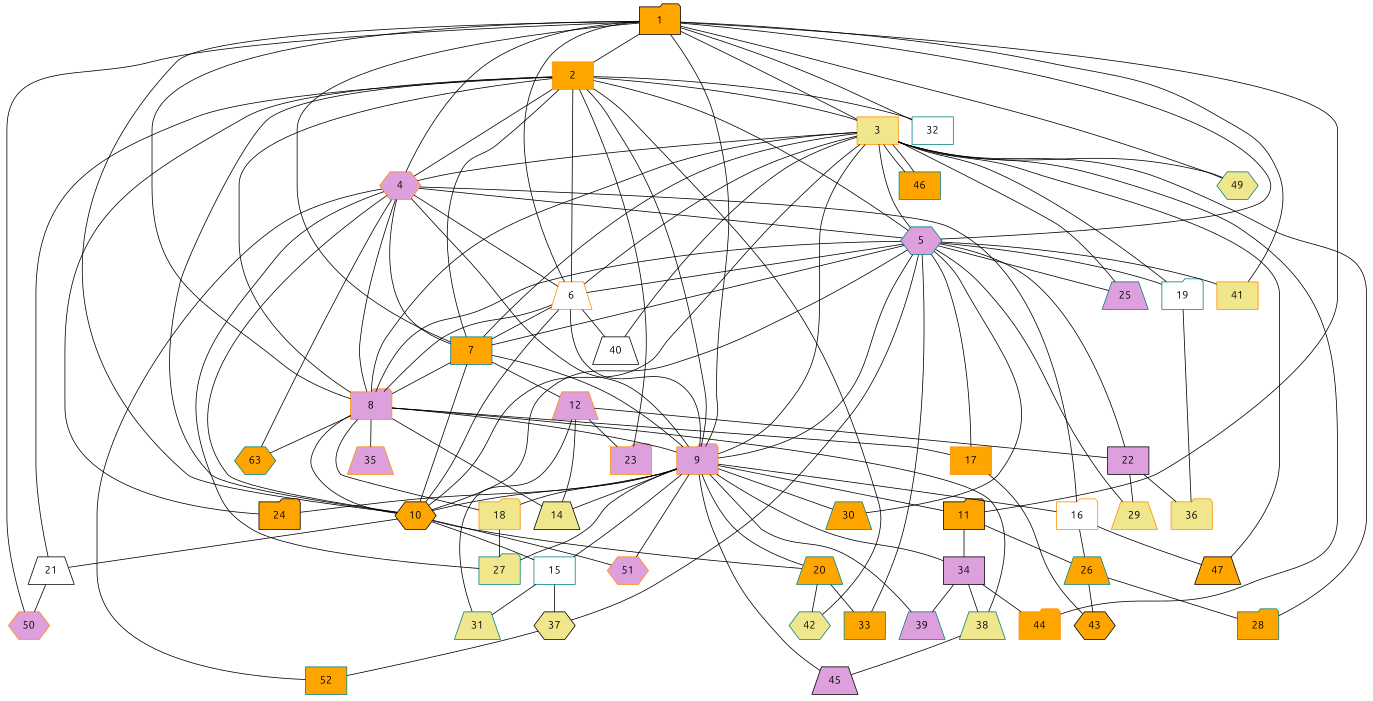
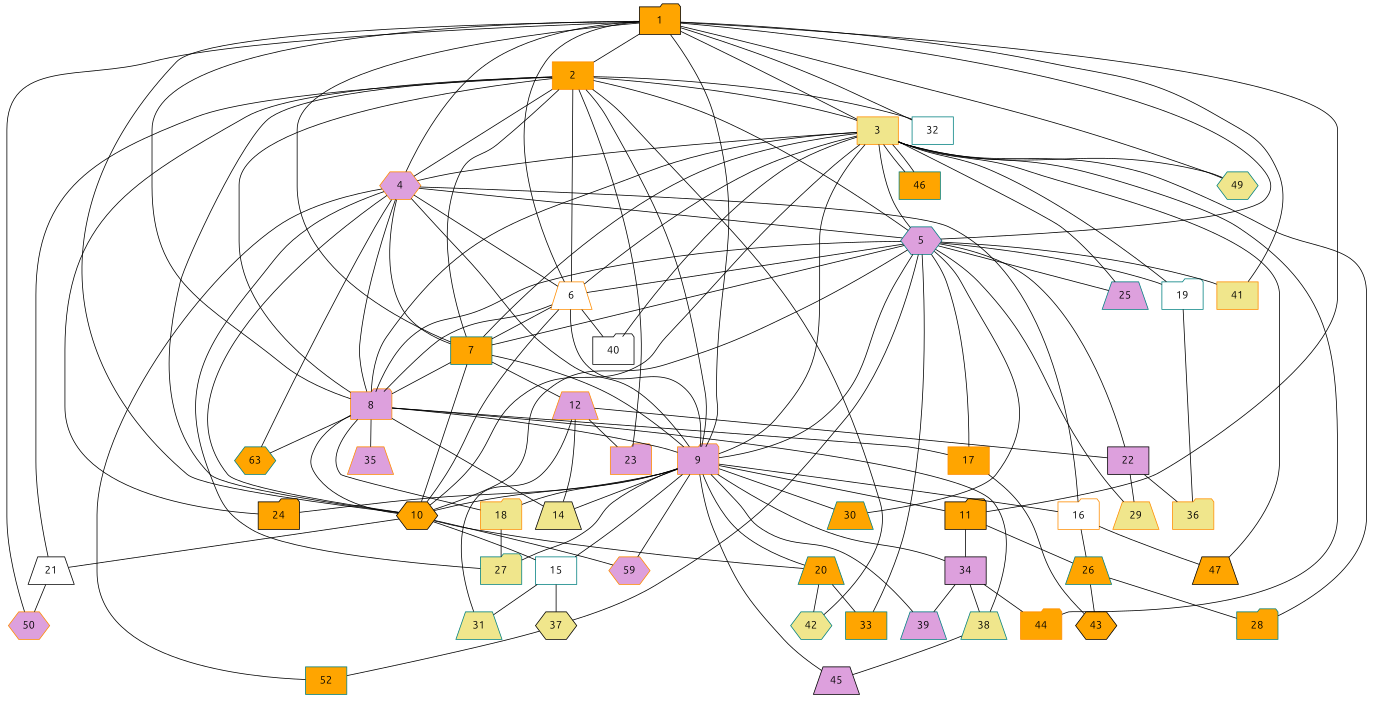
(616, 351) -> (613, 351)
(628, 571) -> (629, 571)
